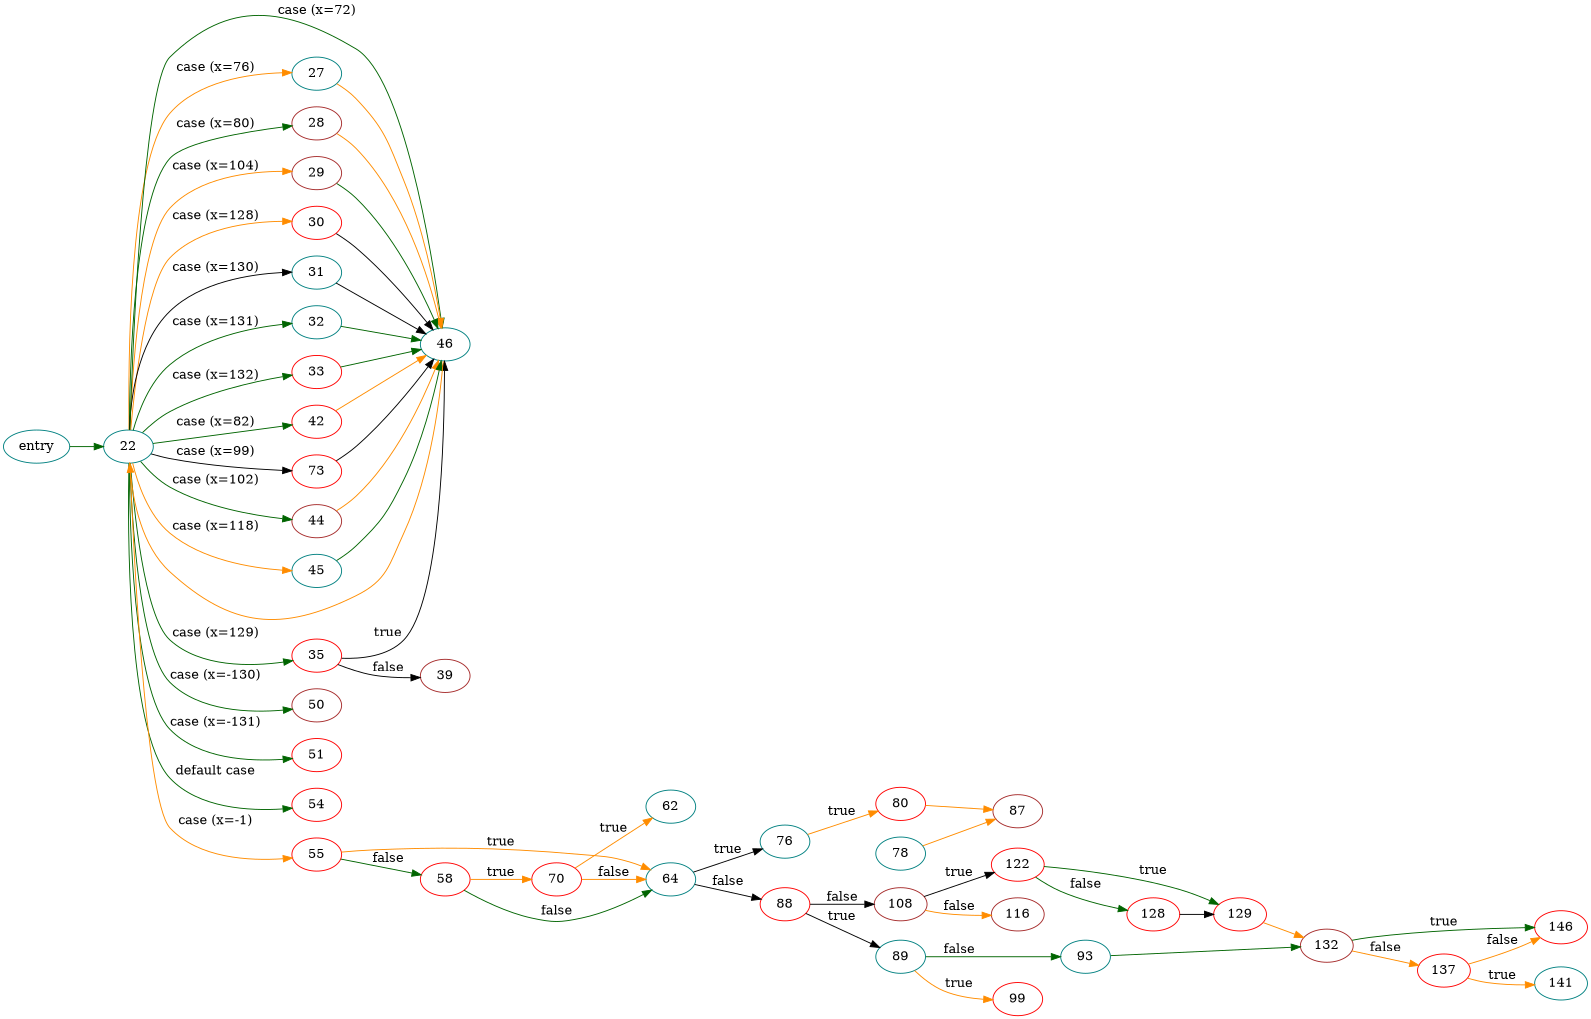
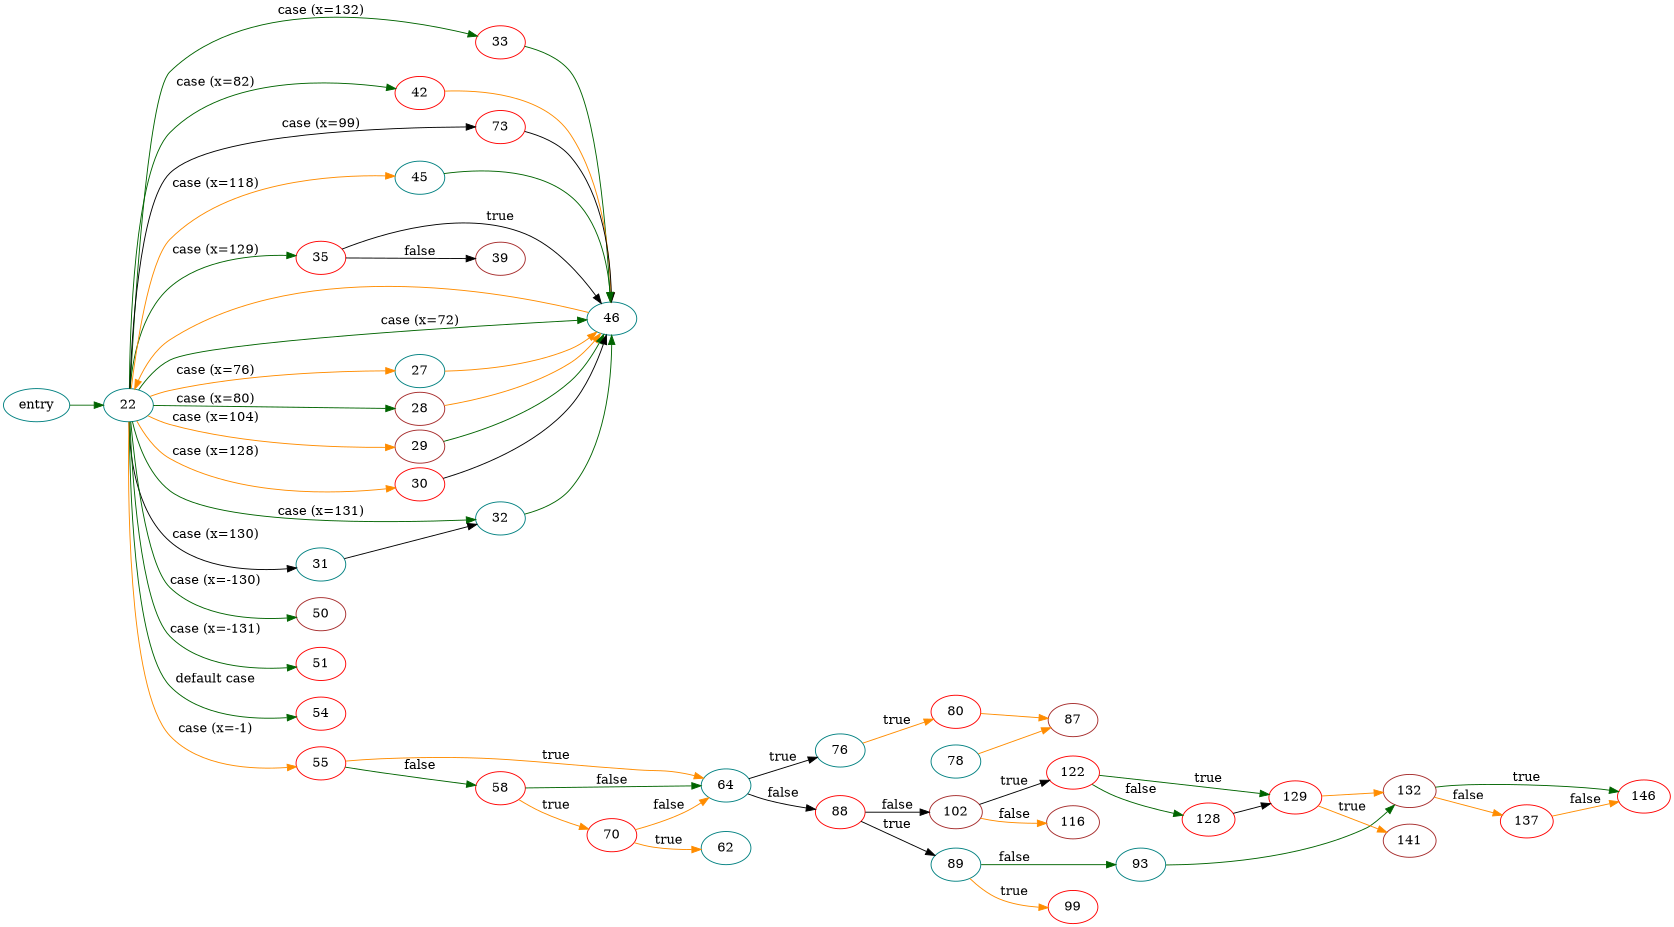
(377, 306) -> (406, 543)
(317, 521) -> none
(901, 904) -> (956, 812)
(1561, 983) -> (1410, 841)
(1496, 984) -> (1348, 817)
